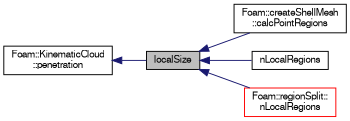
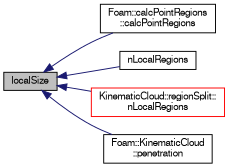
(290, 19) -> (158, 19)
(134, 60) -> (79, 118)
(290, 102) -> (158, 102)
